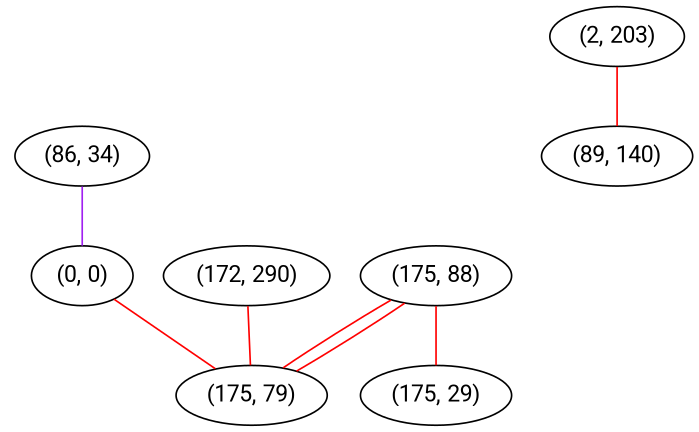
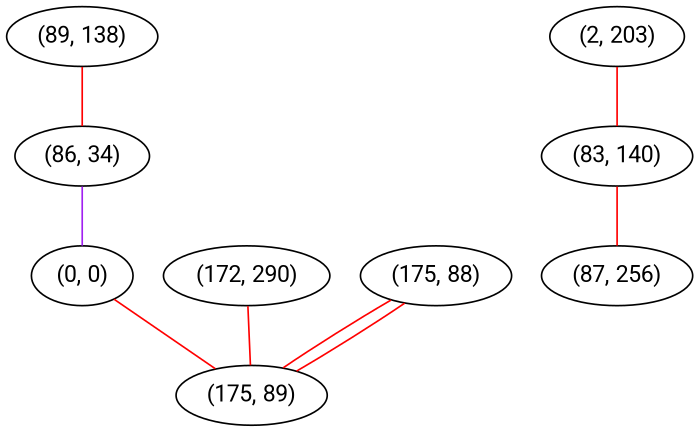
none -> (82, 37)
(617, 156) -> (617, 156)
none -> (617, 276)
(252, 395) -> (252, 395)
(436, 395) -> none
